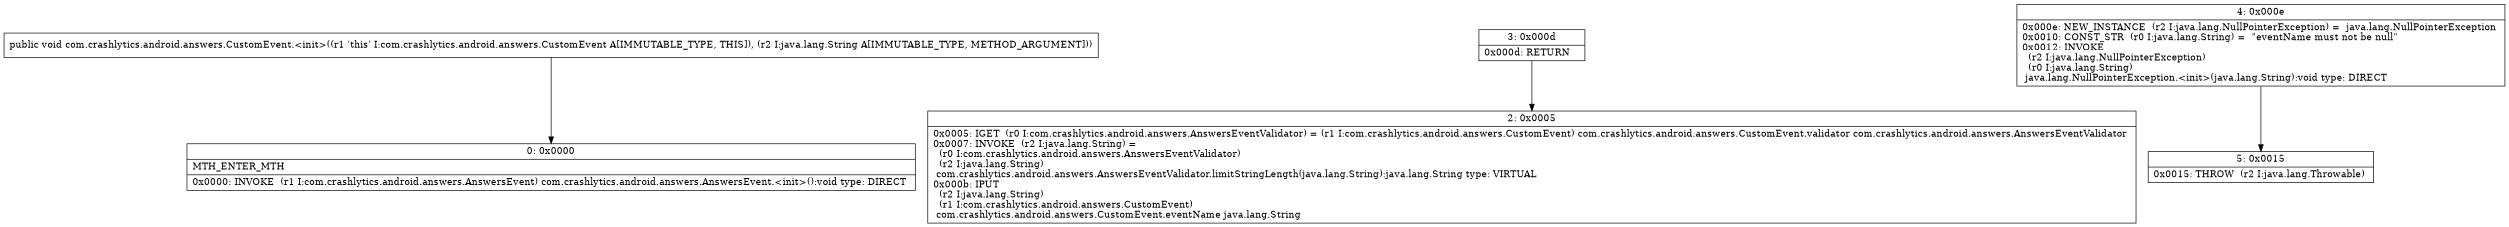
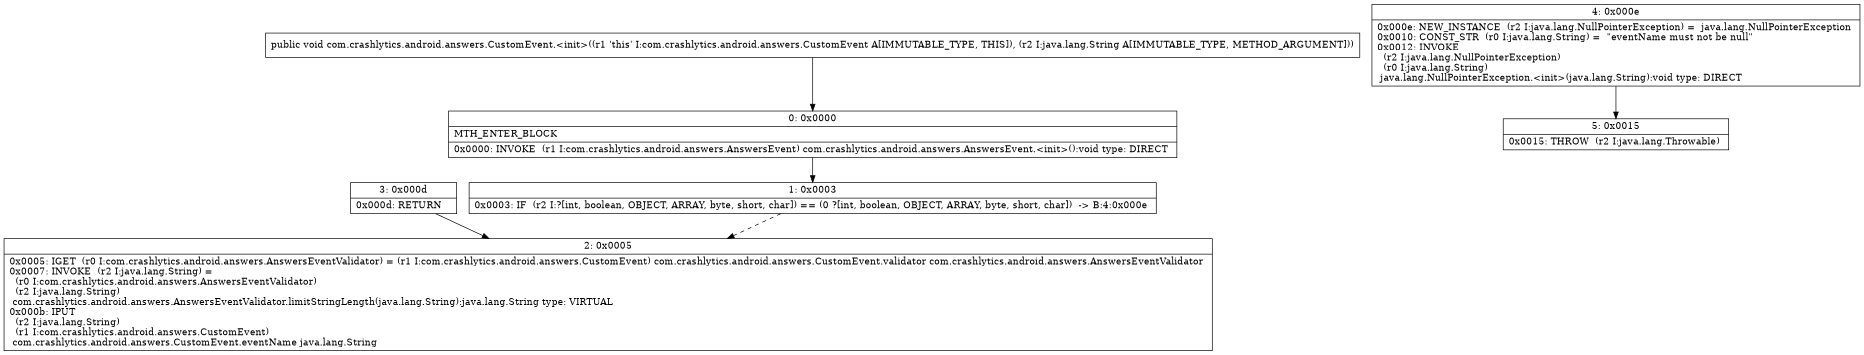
(239, 167) -> (506, 134)
none -> (813, 198)
